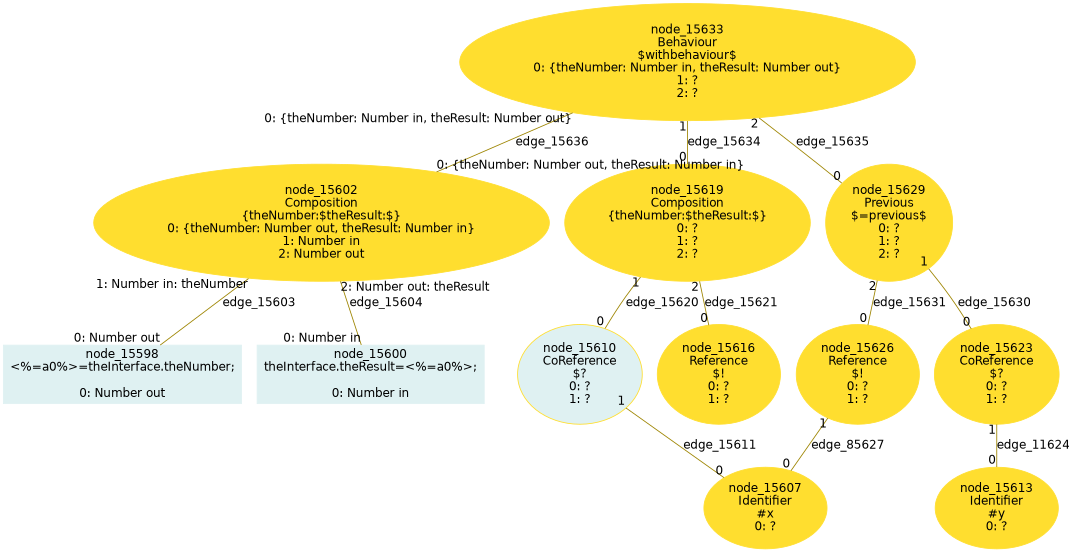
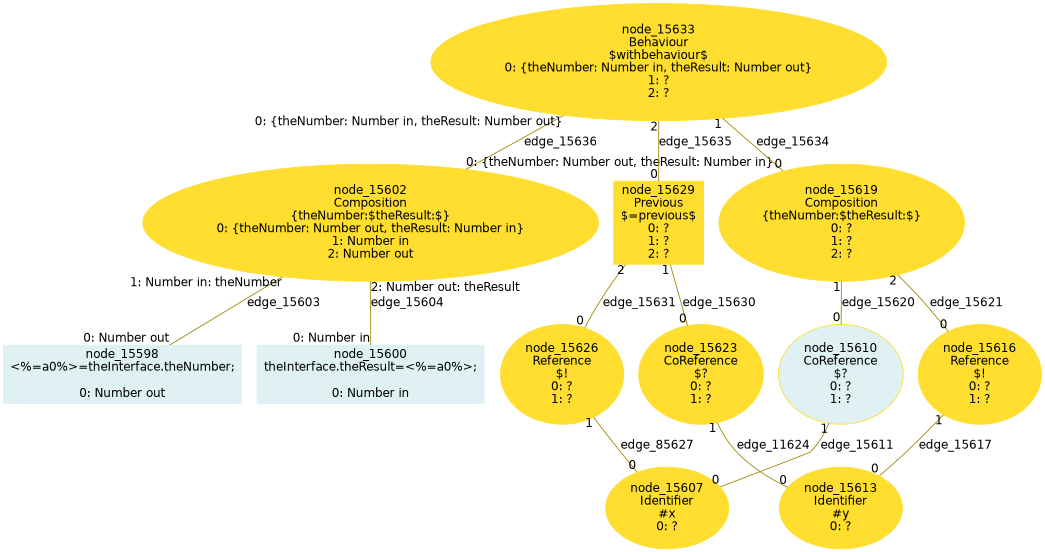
(889, 223) -> (659, 223)
none -> (912, 446)
